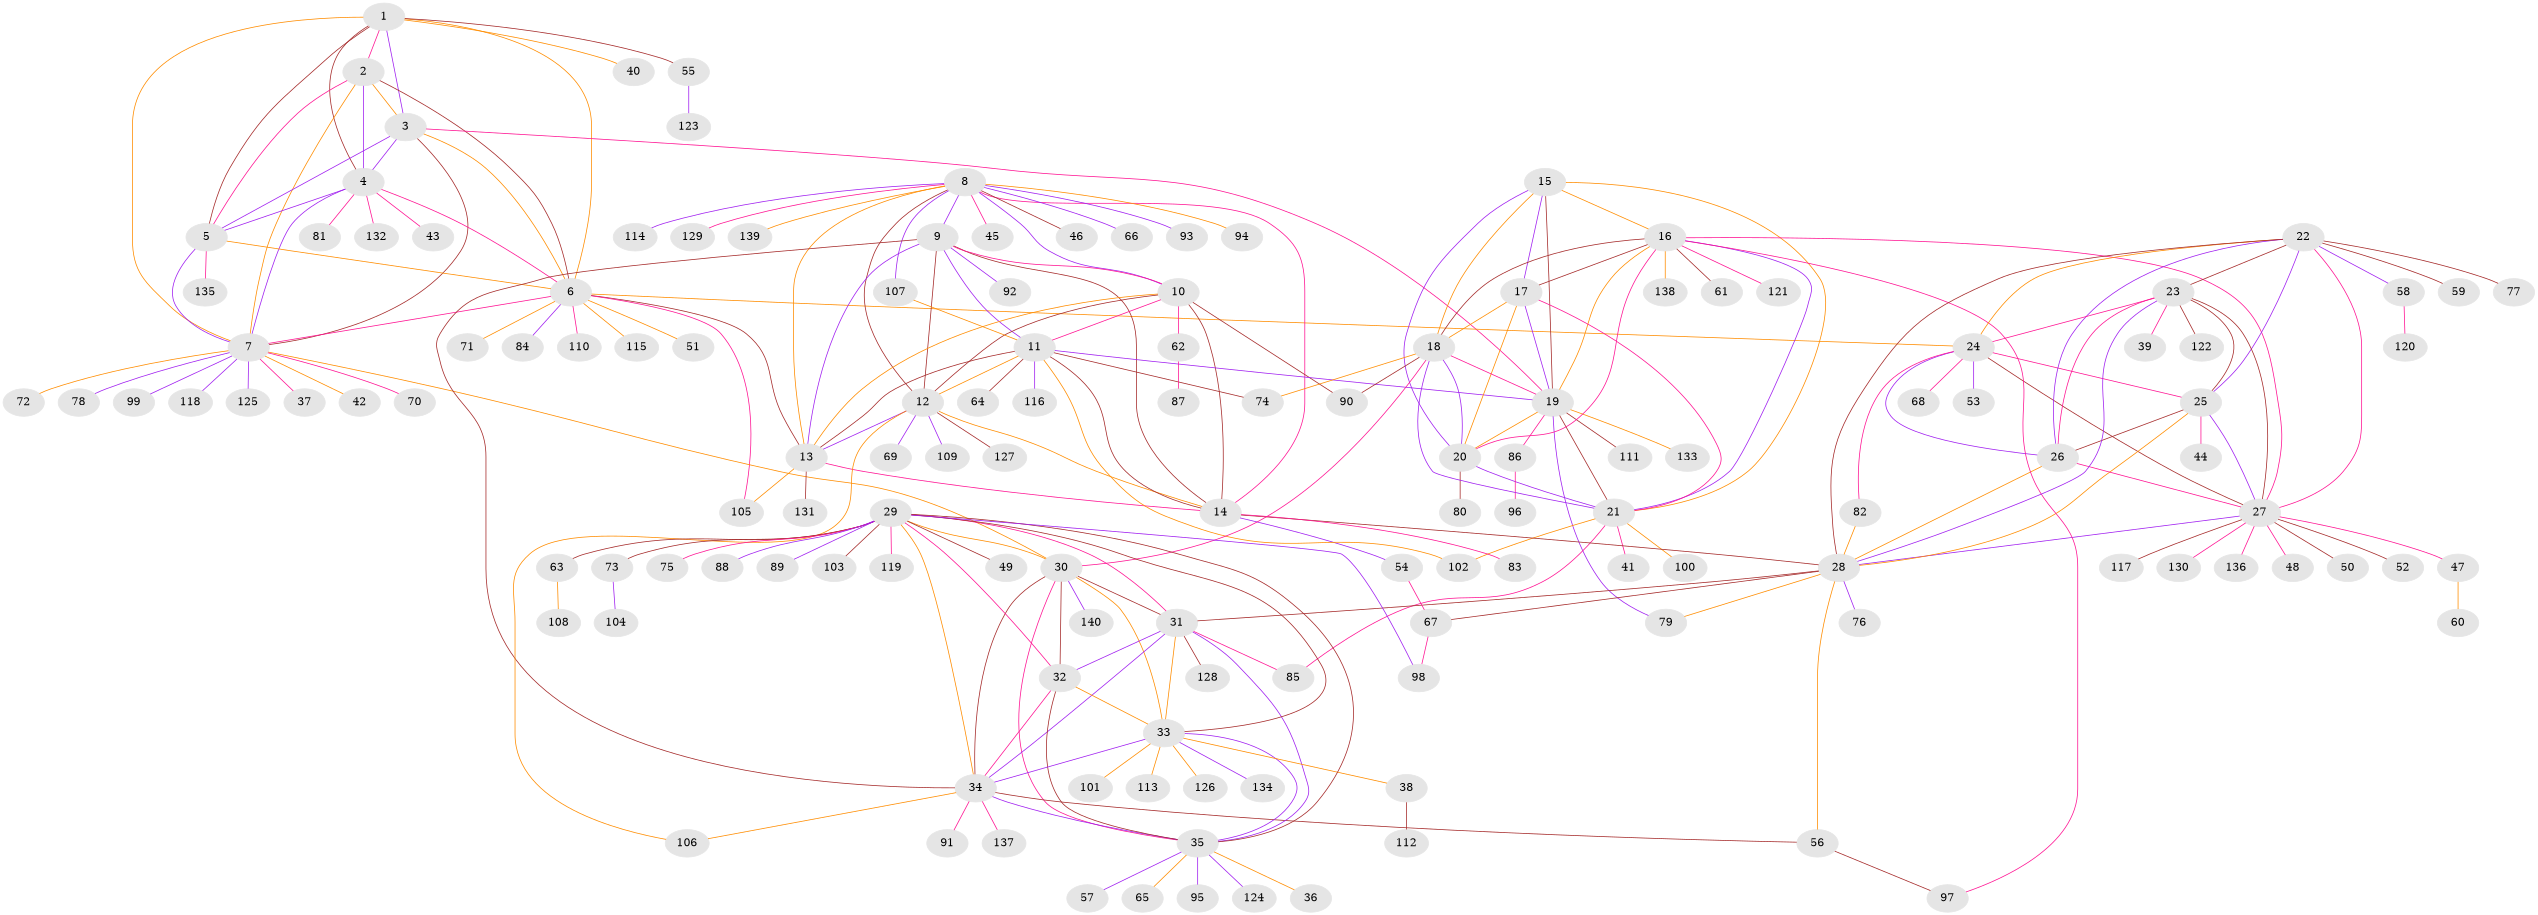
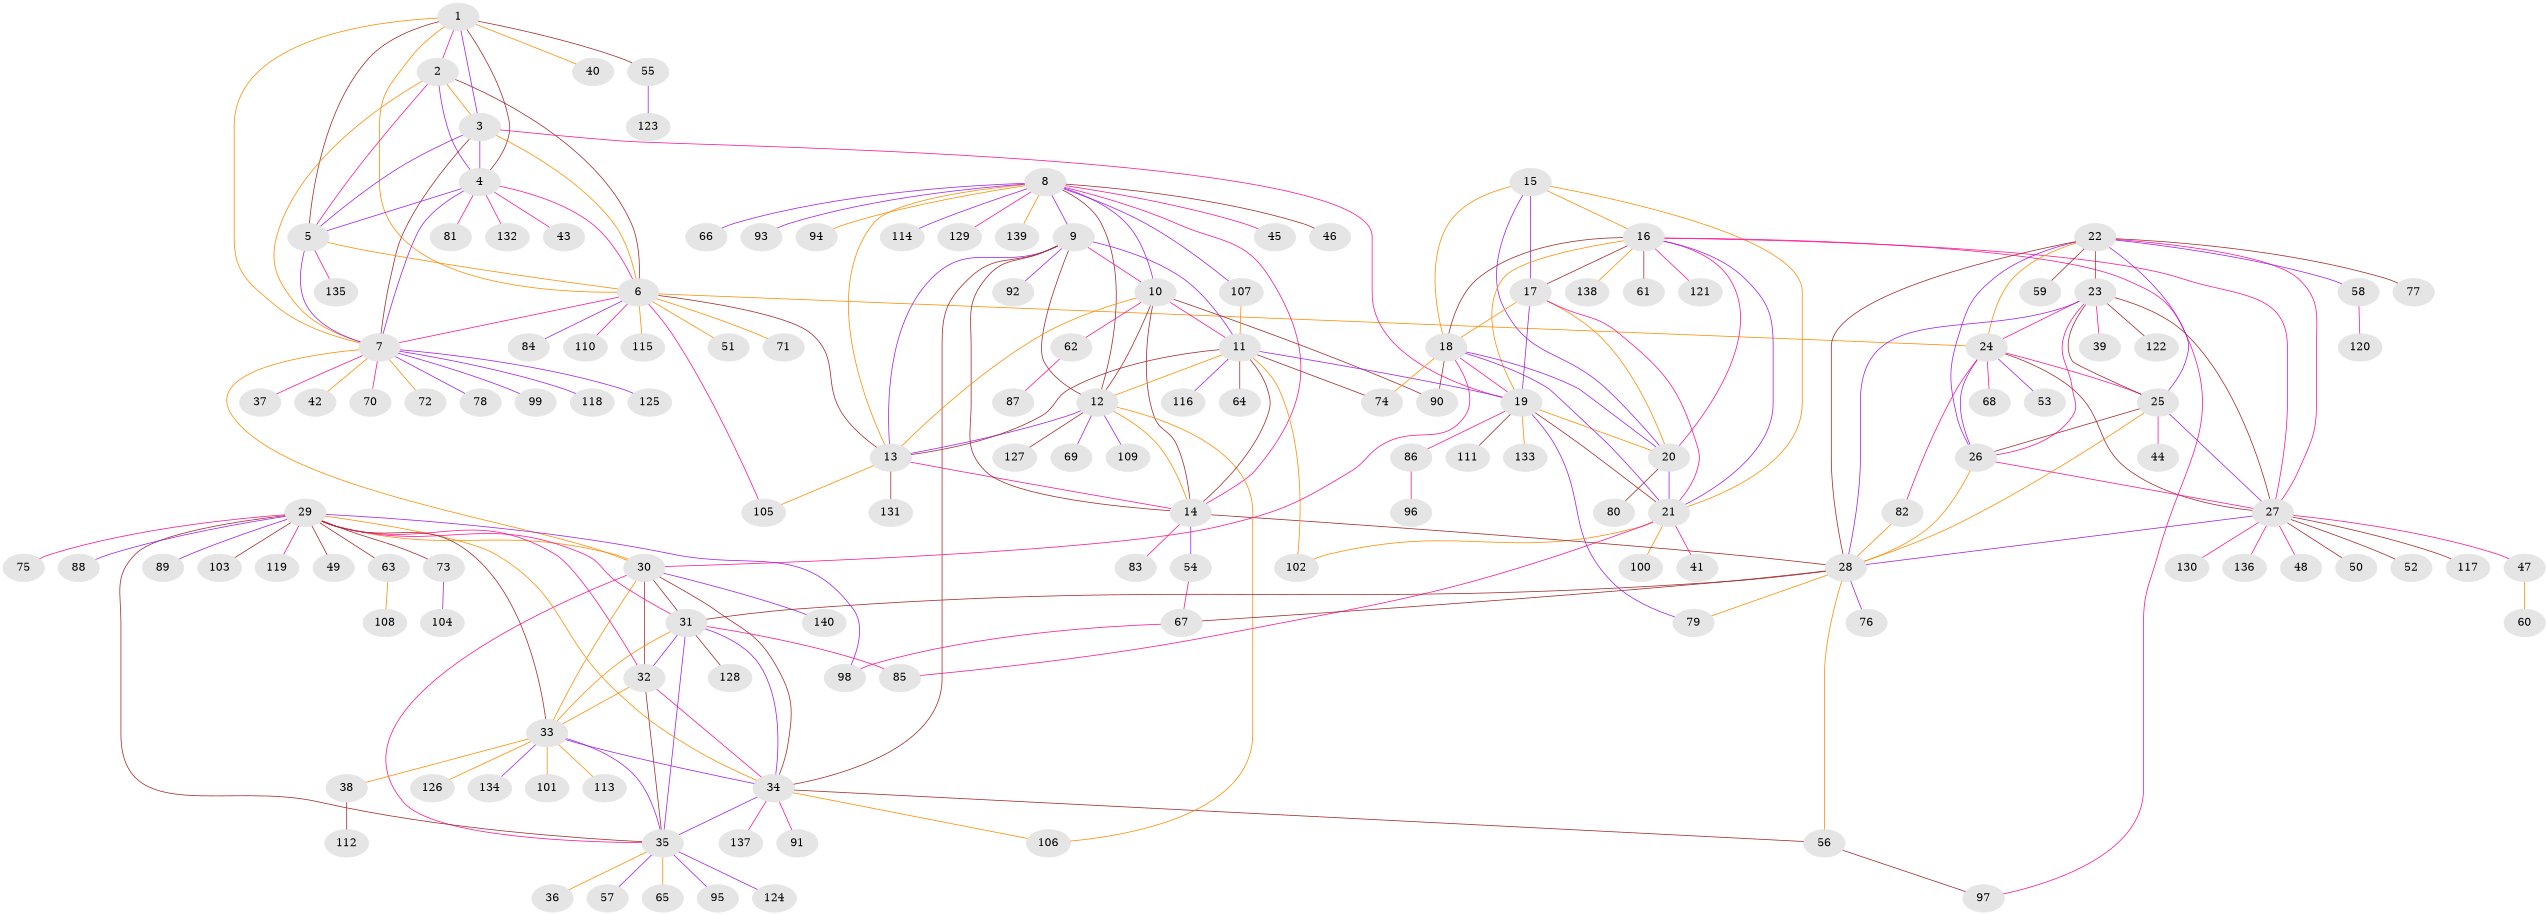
(1549, 292) -> none
